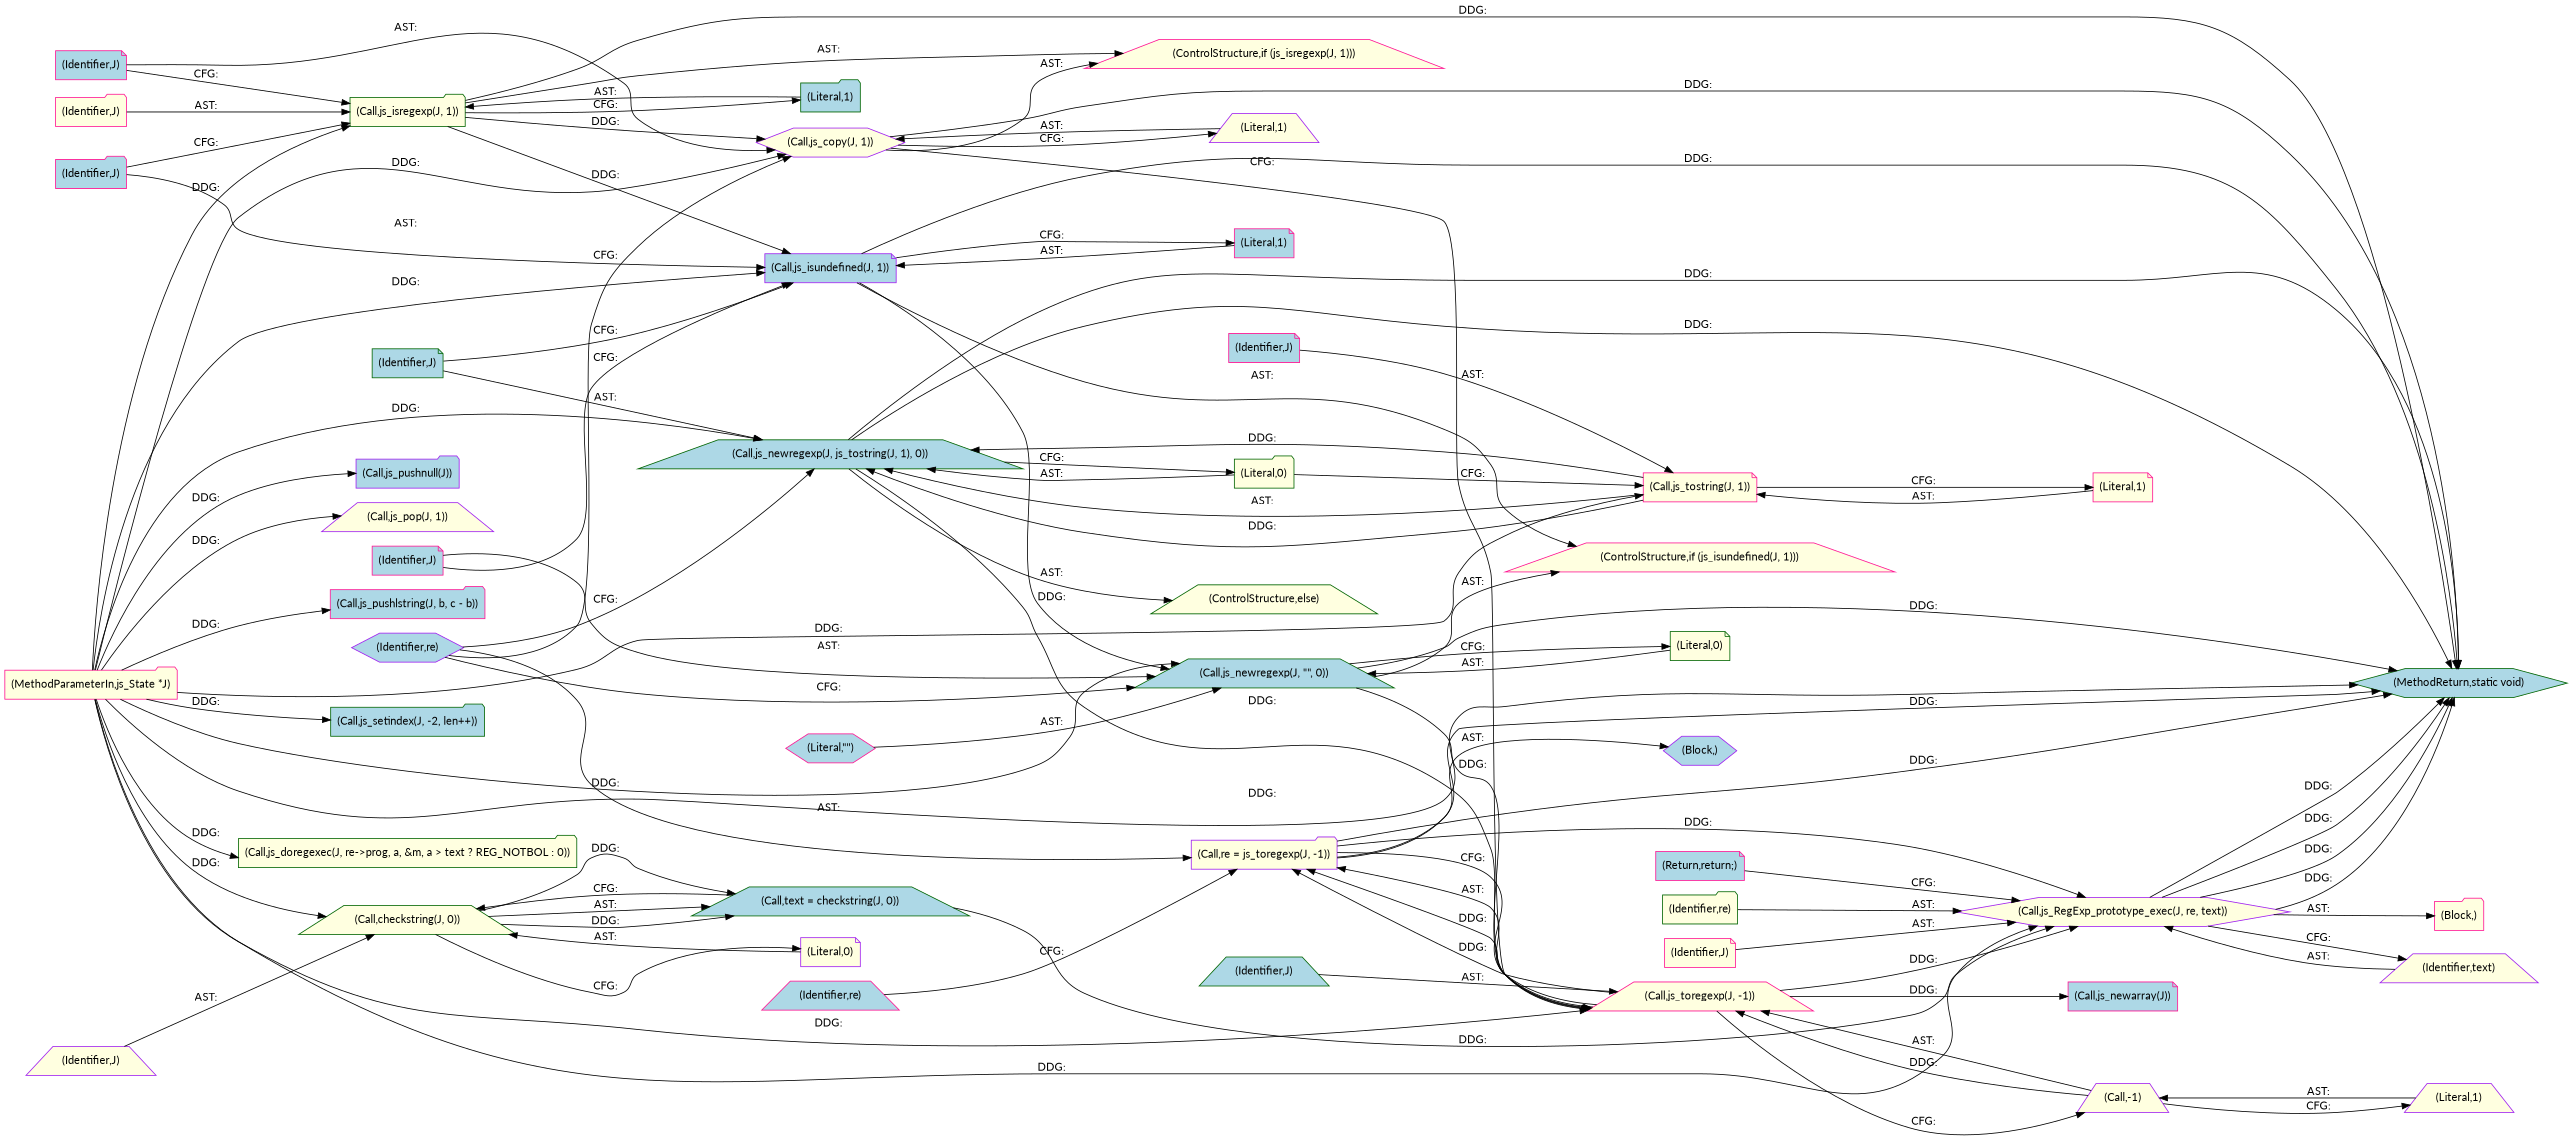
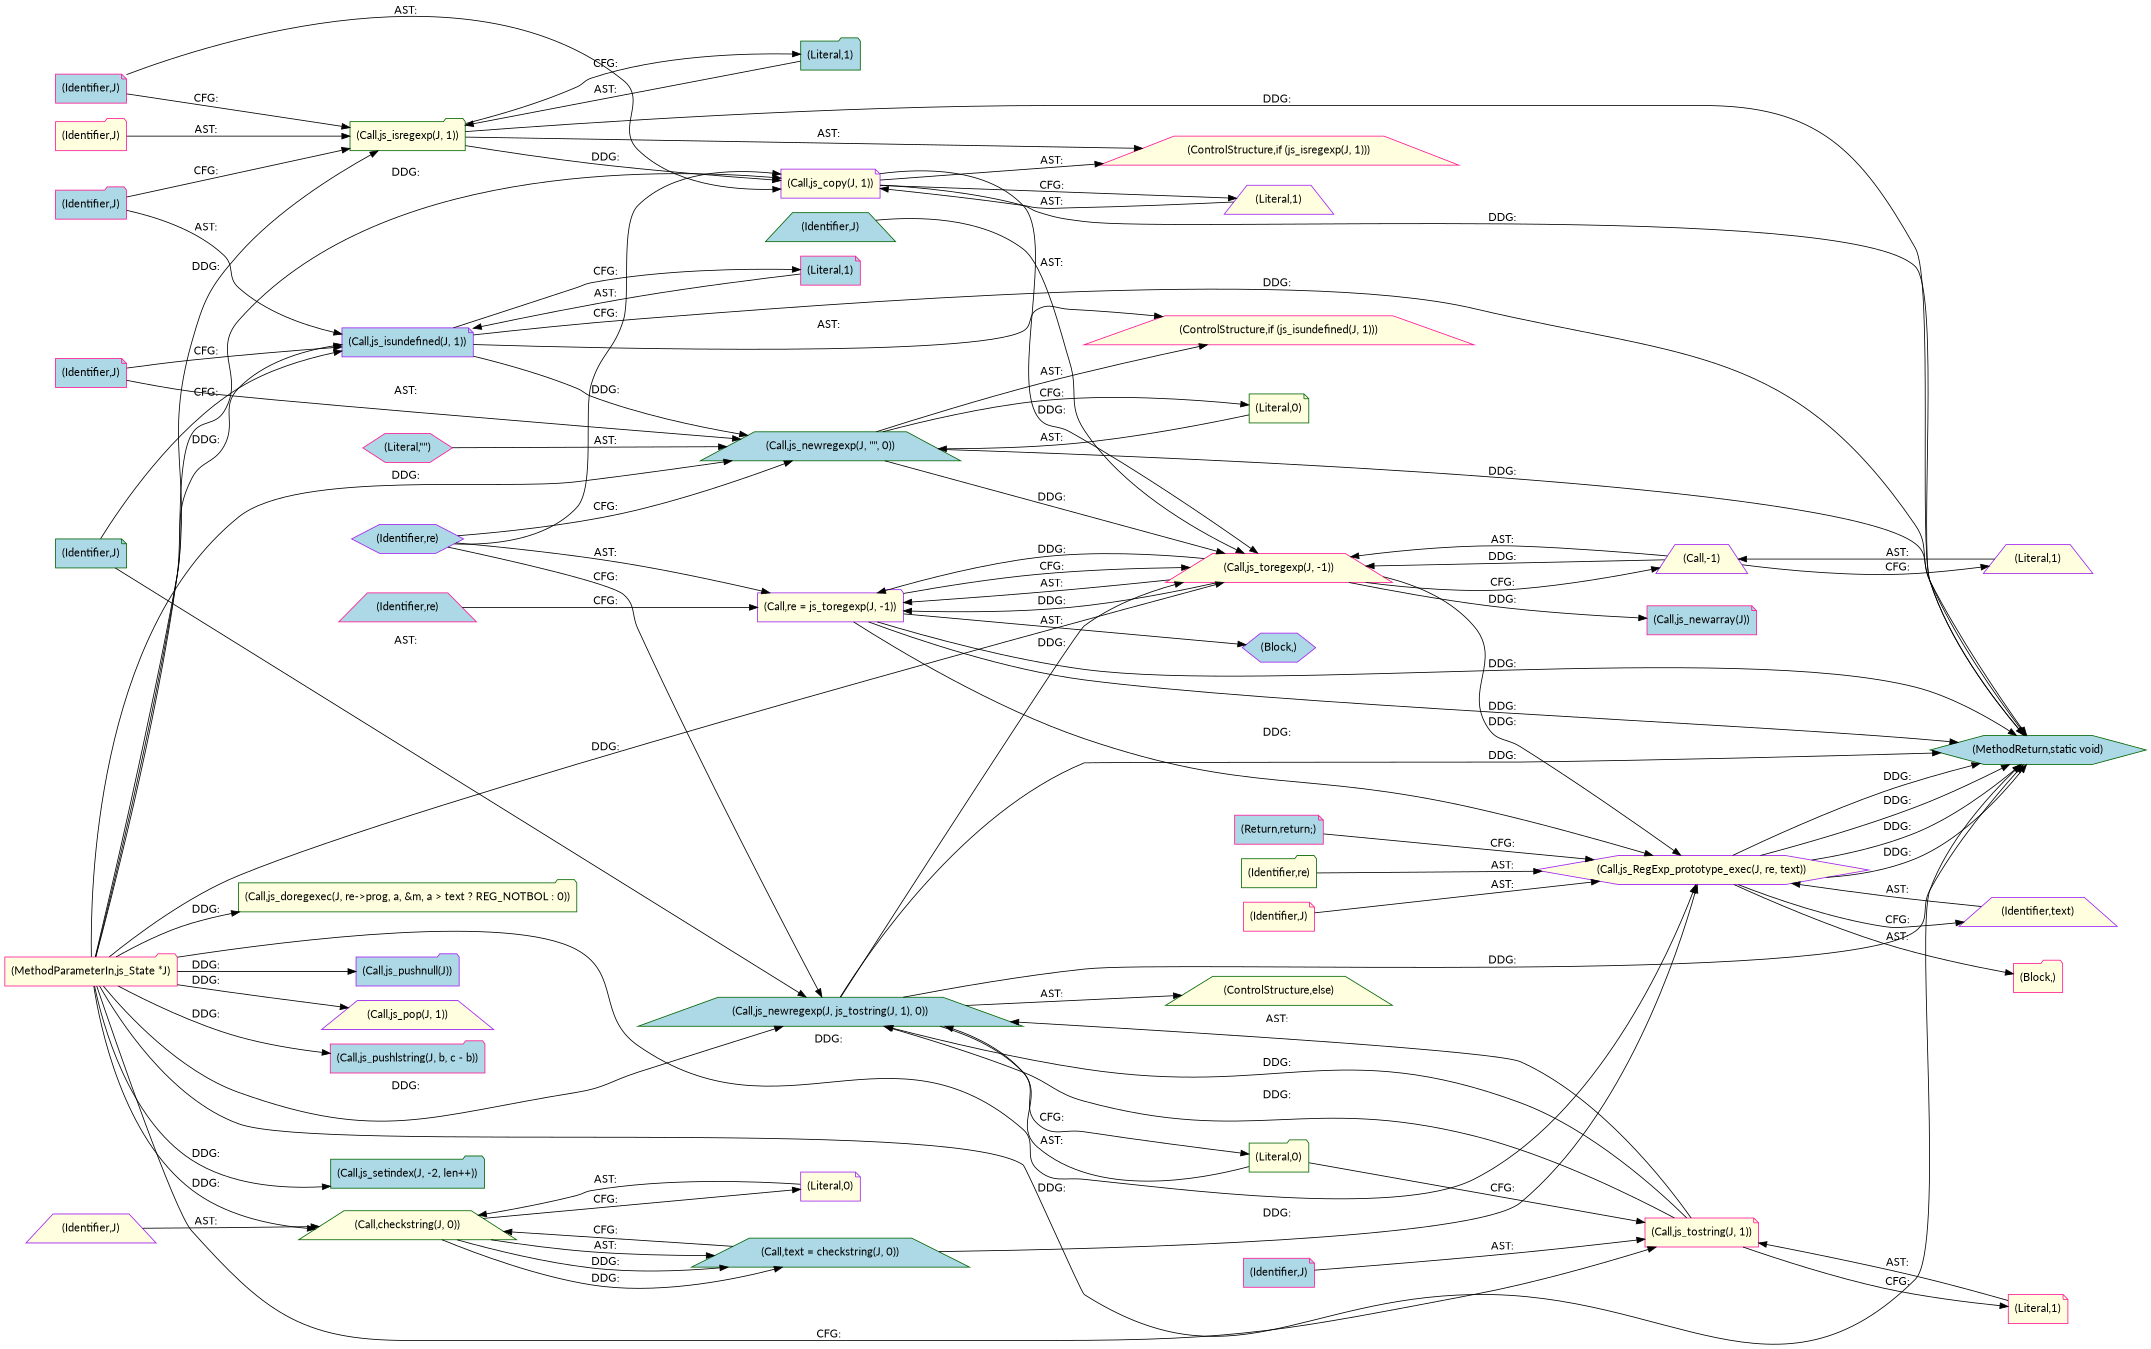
(831, 143) -> (831, 184)
(1264, 162) -> (1054, 410)
(598, 182) -> none
(831, 629) -> (831, 1334)
